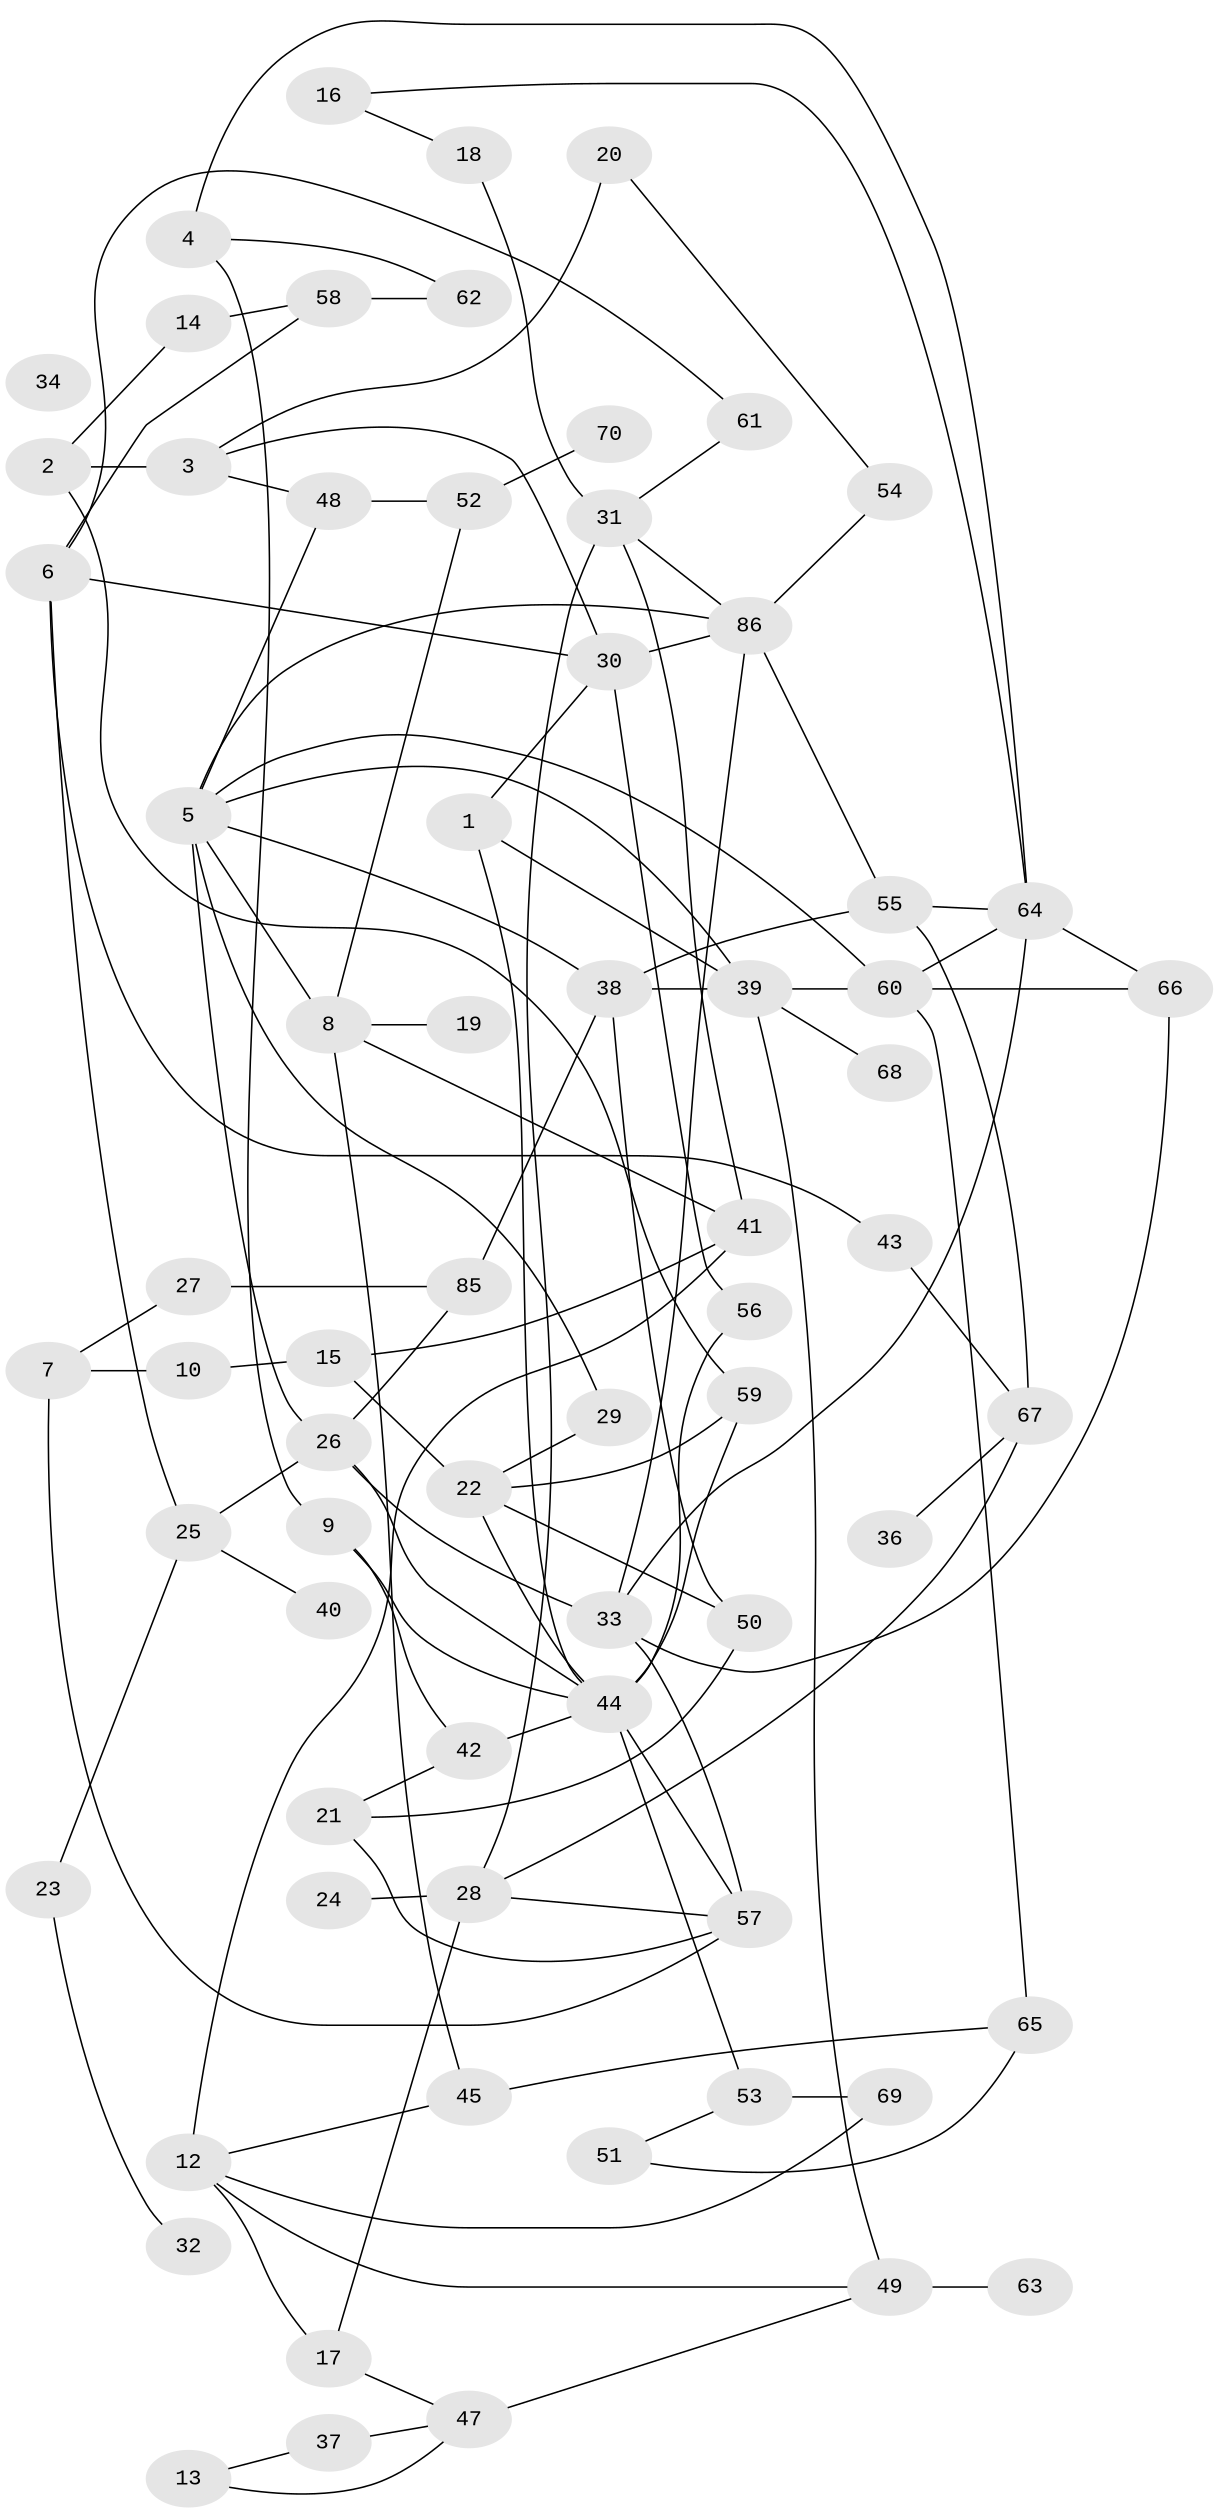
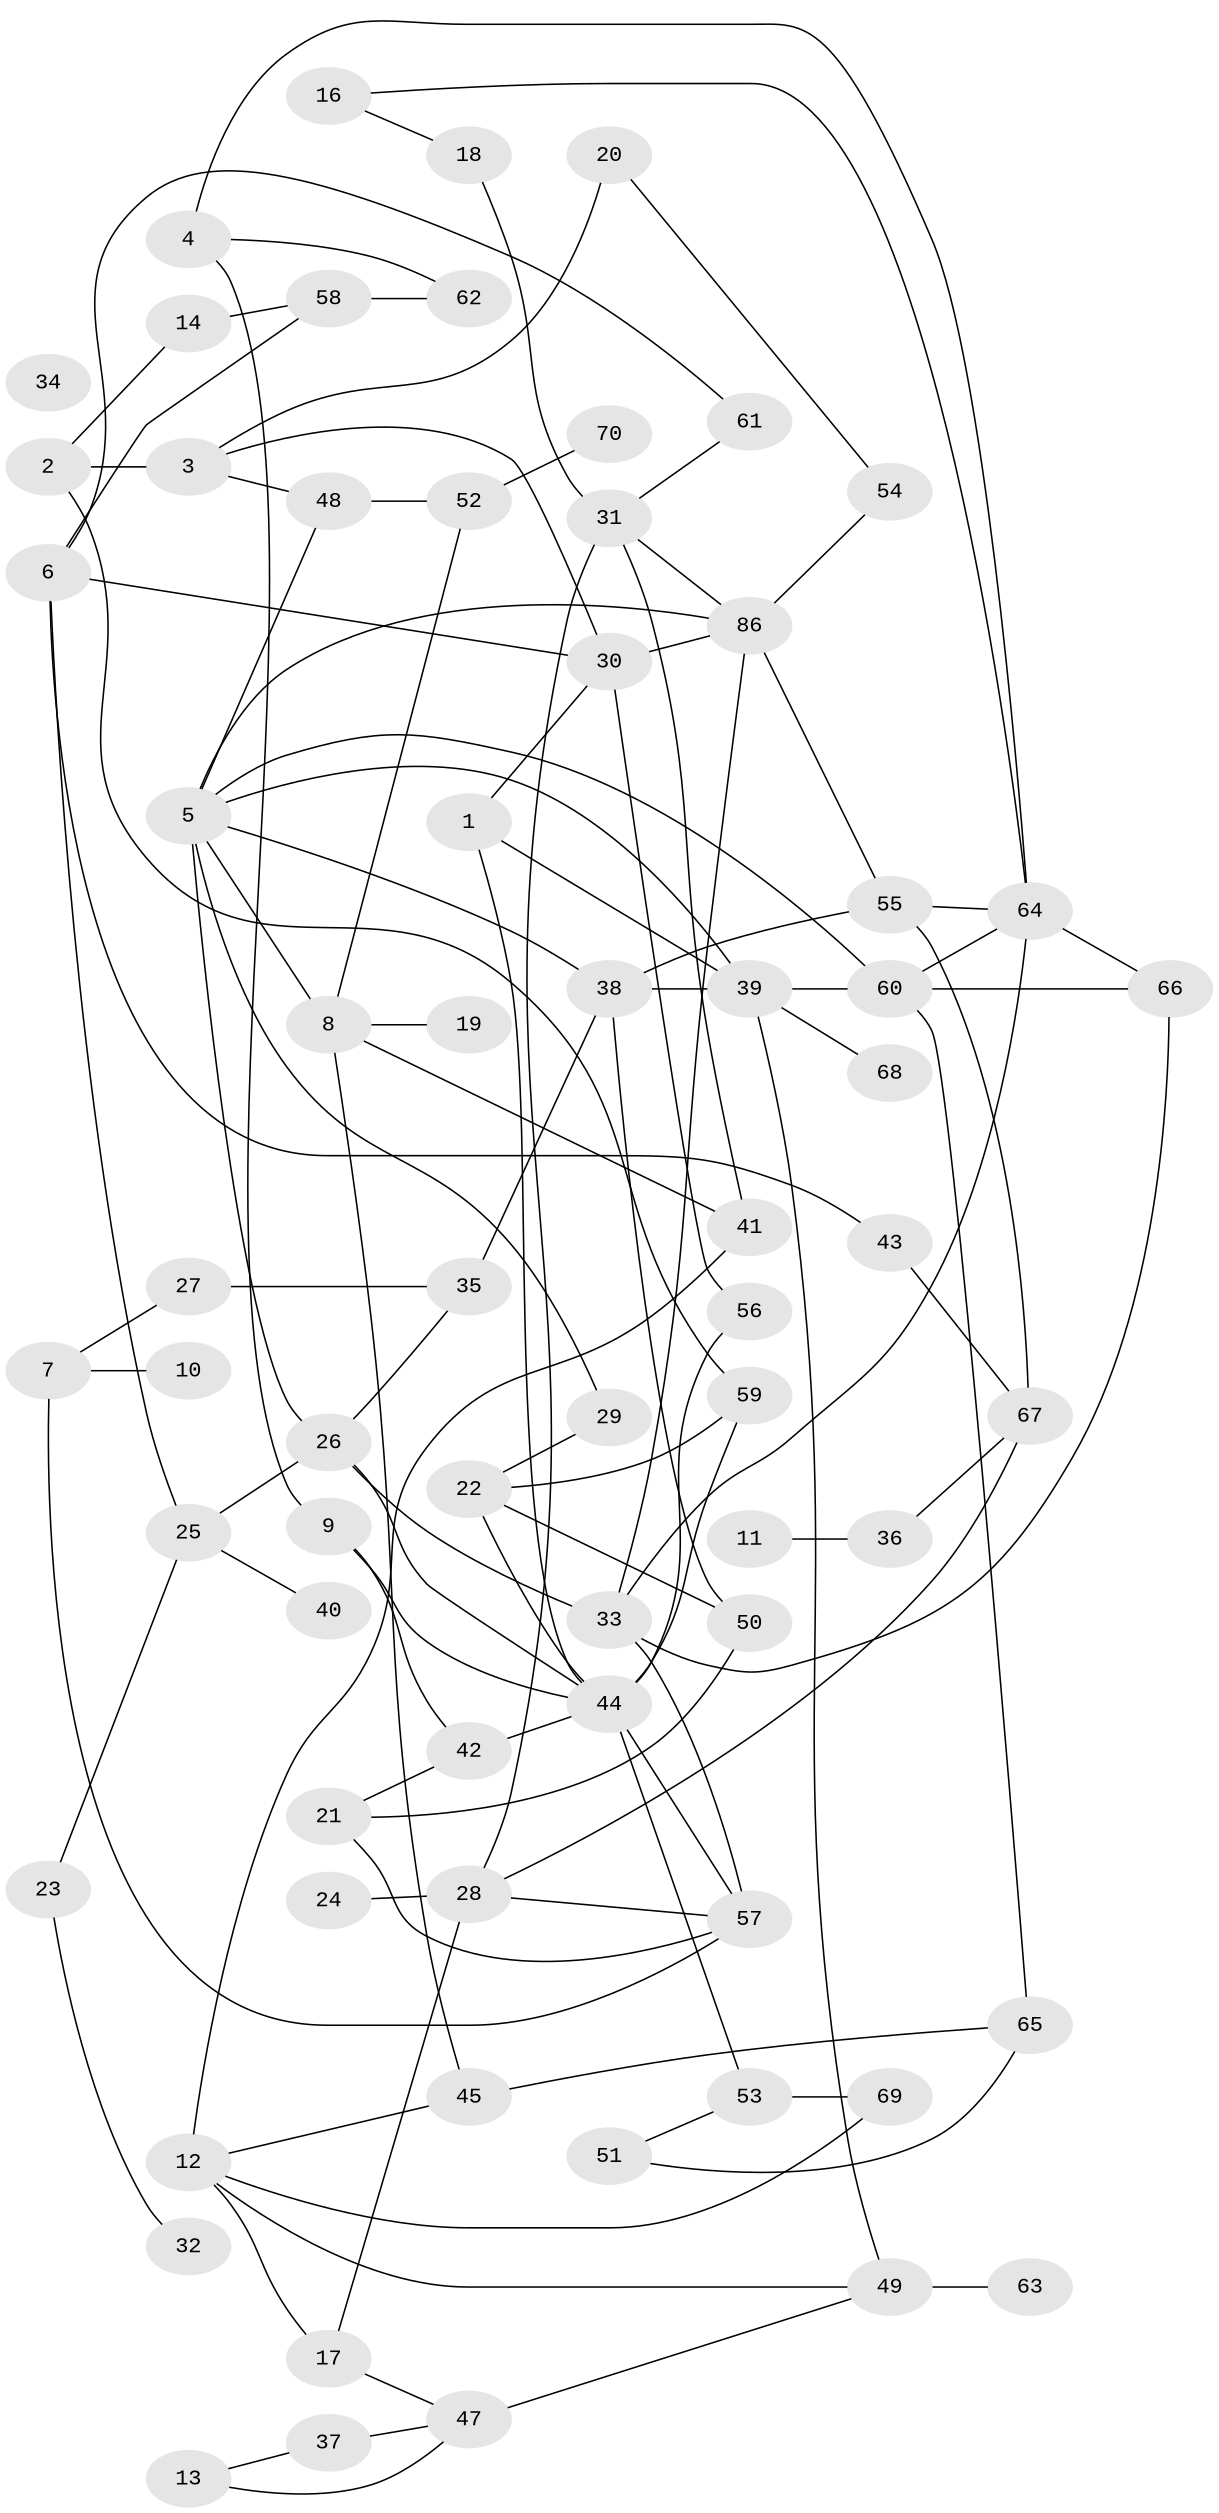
(469, 1287) -> (469, 1287)
(329, 1358) -> none
none -> (750, 1539)
